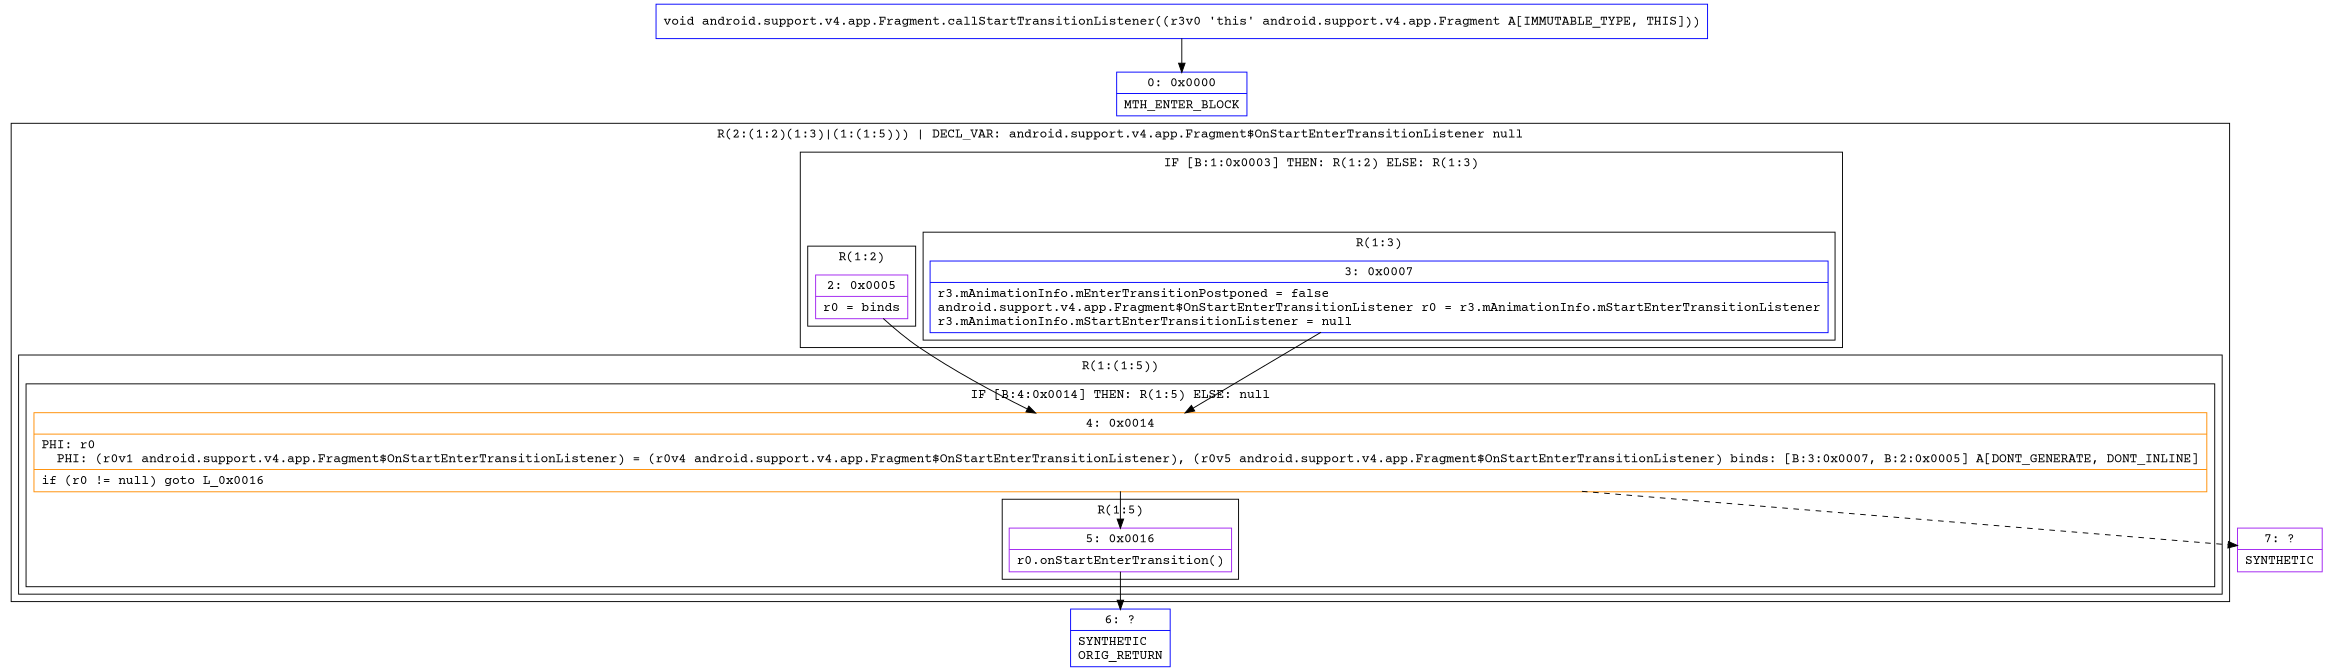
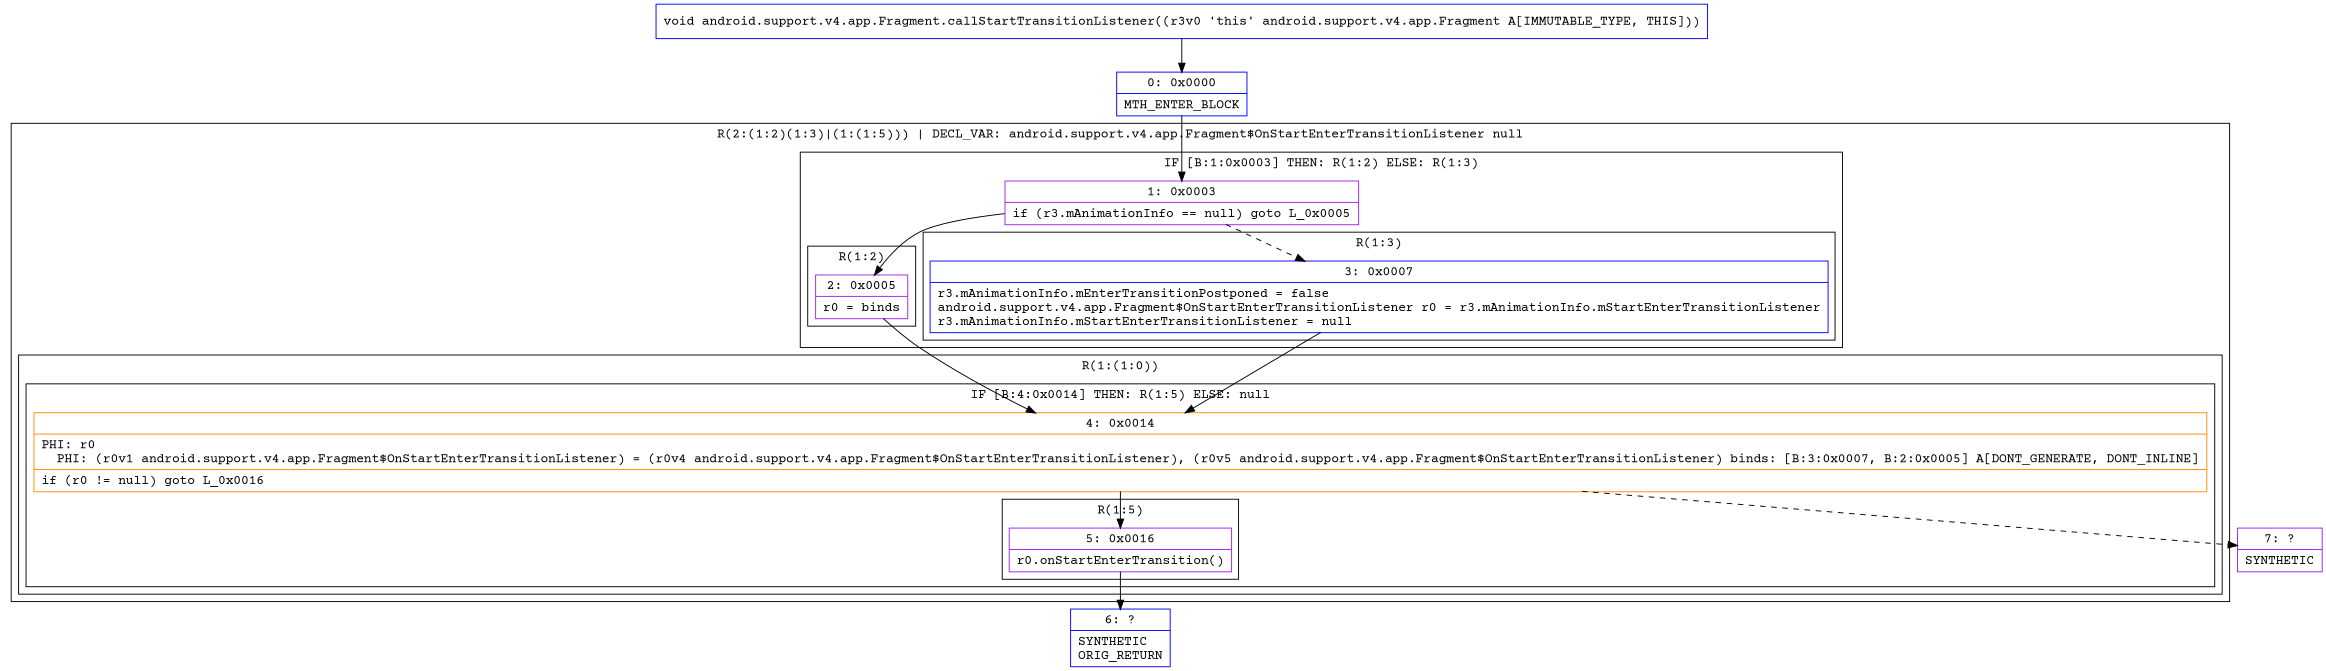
none -> (1182, 203)
(1120, 366) -> (1120, 366)
